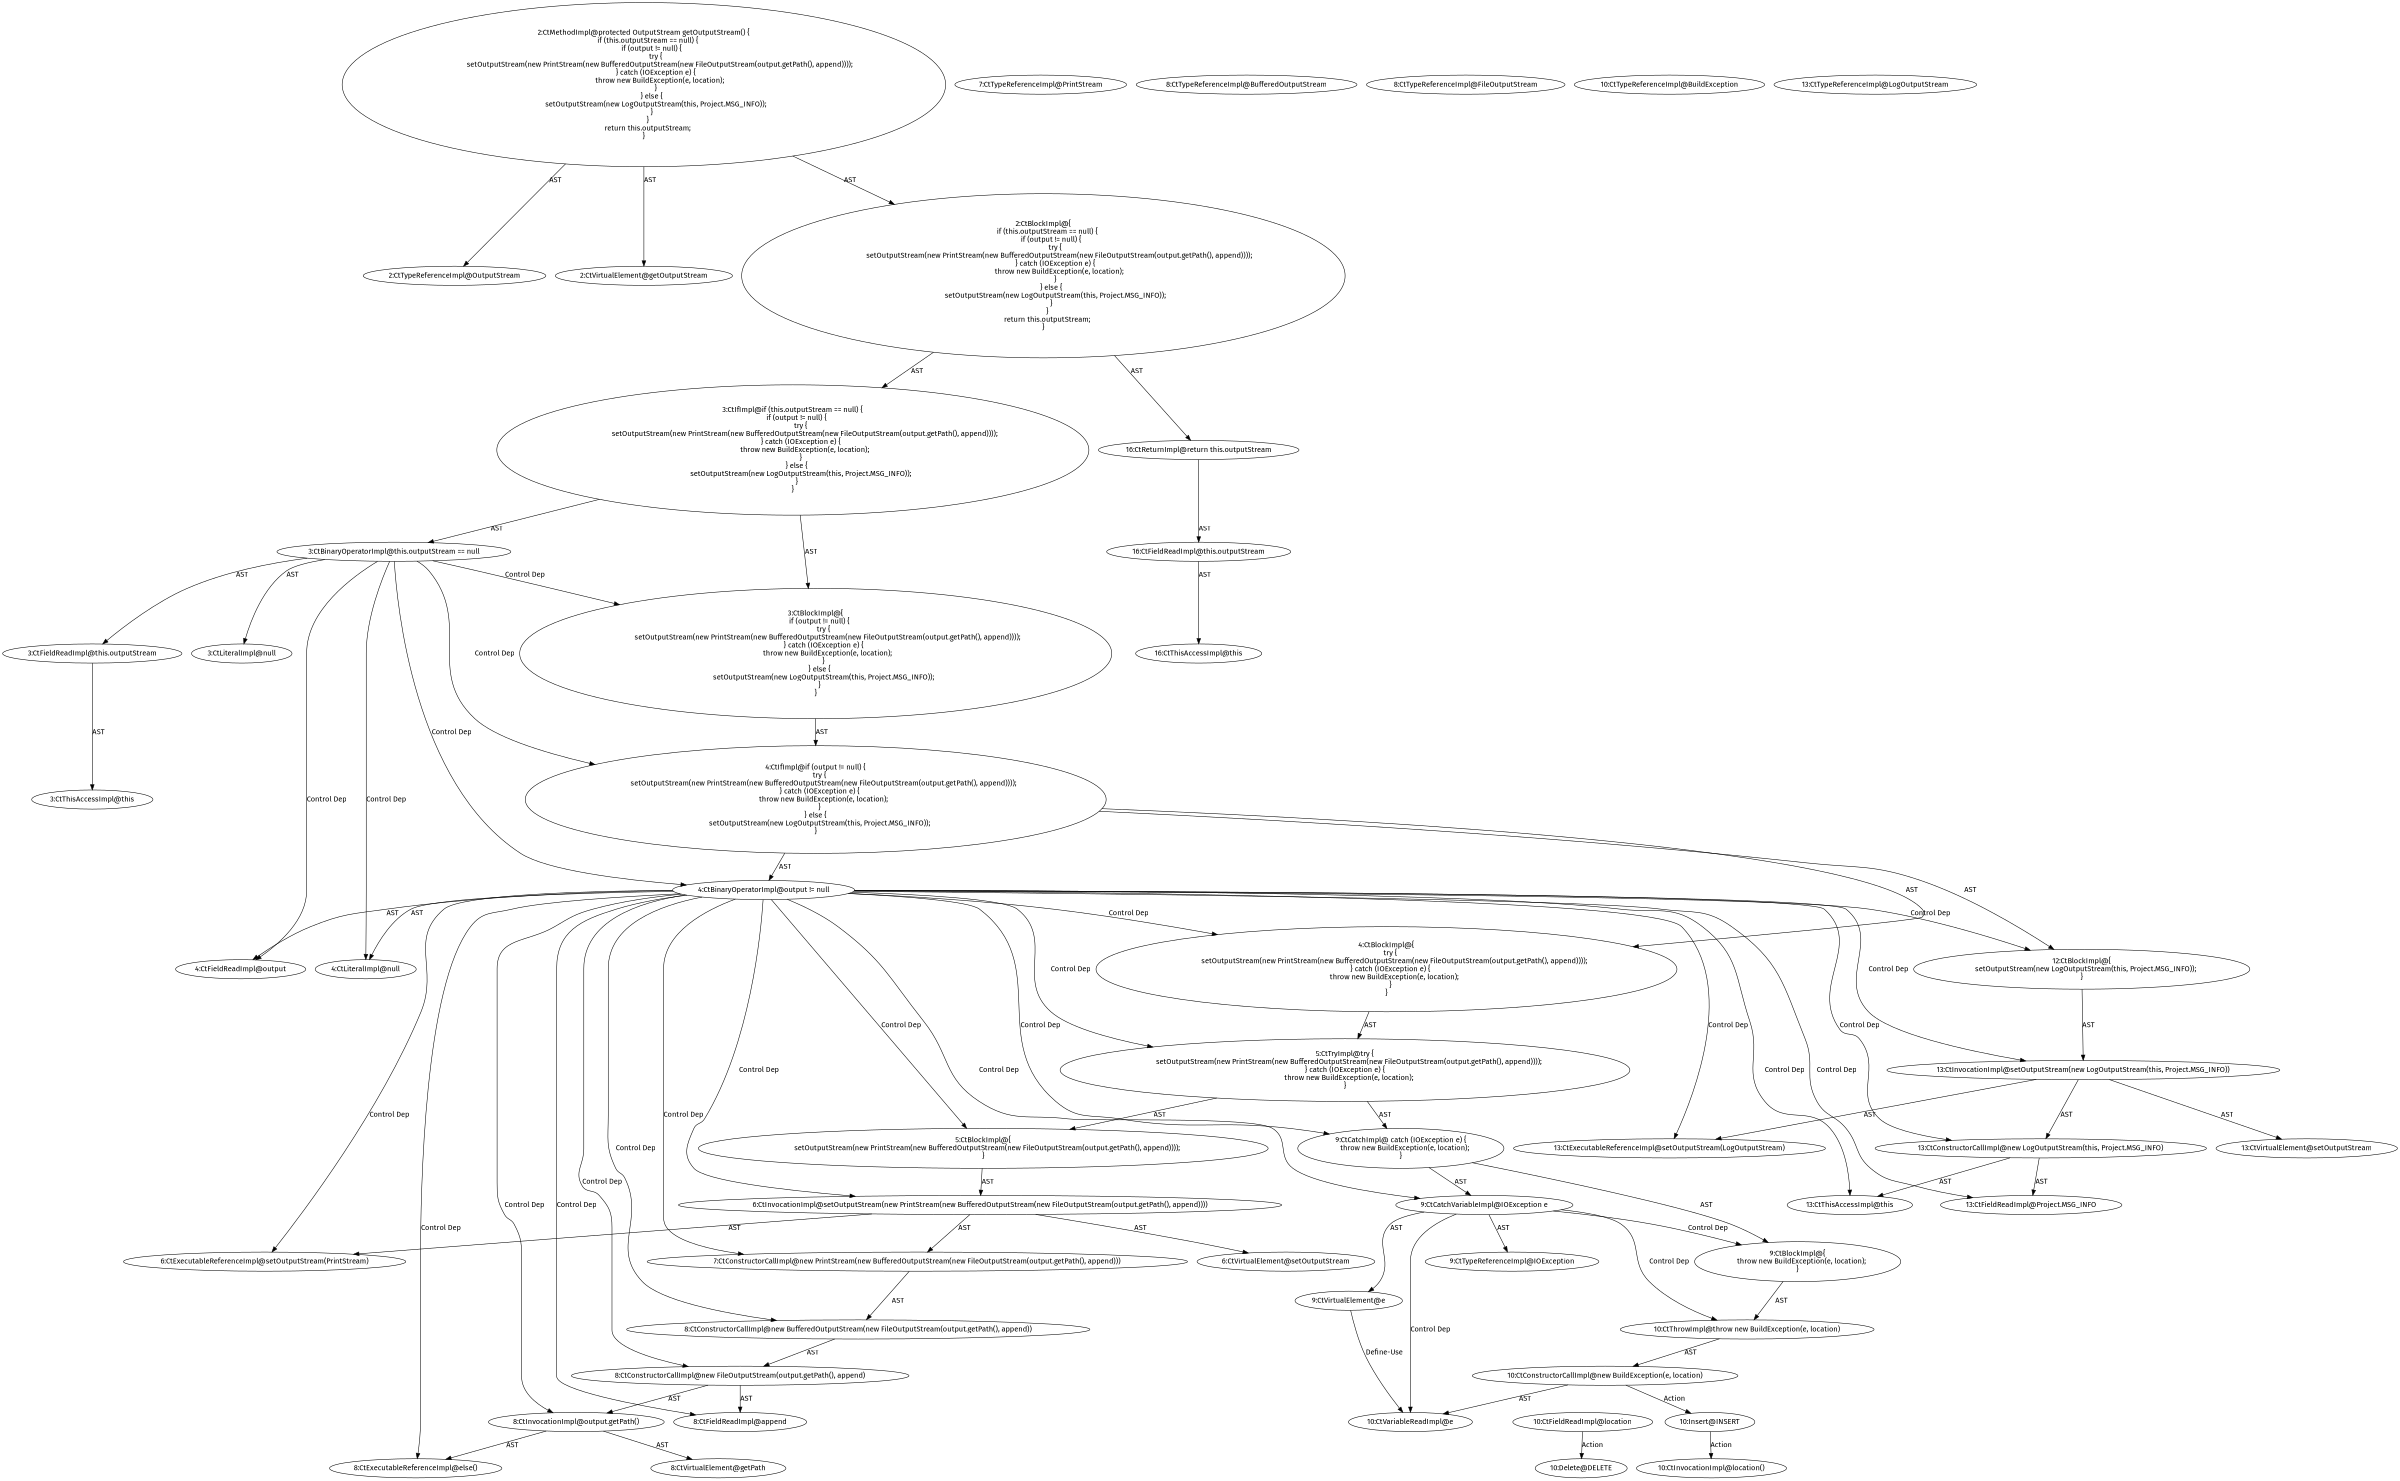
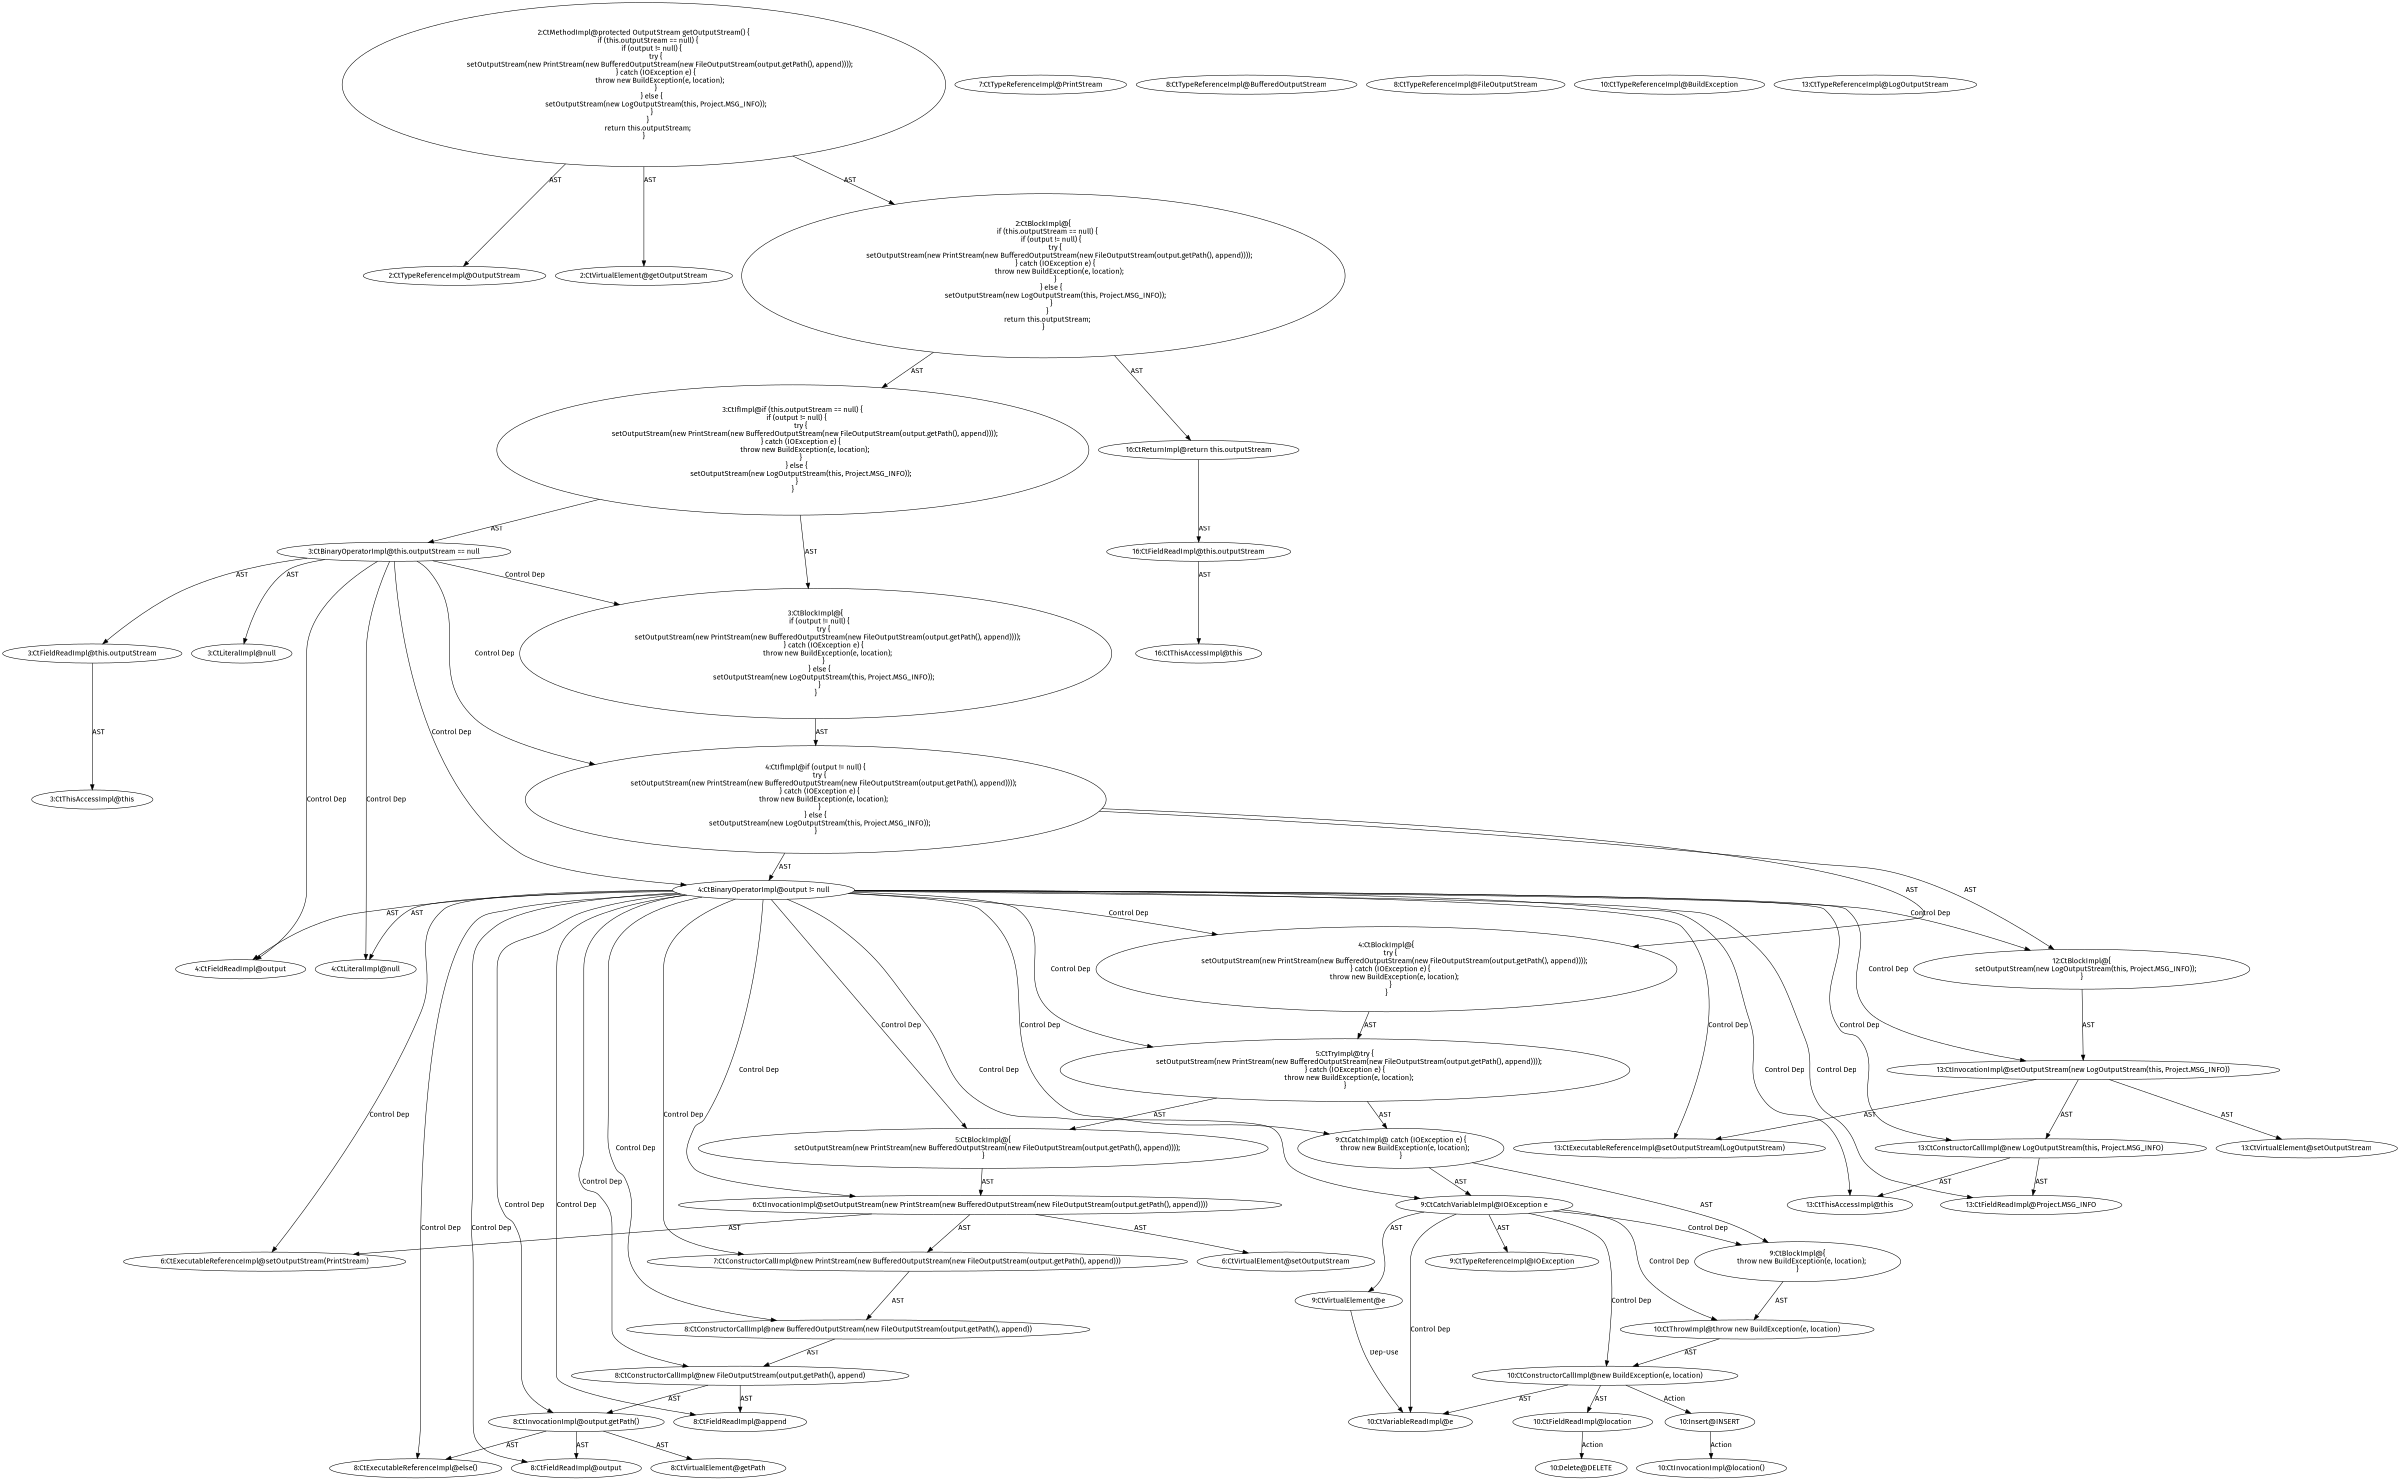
none -> (1610, 1260)
(1384, 1353) -> (1384, 1353)
none -> (1595, 1396)
none -> (576, 1468)
